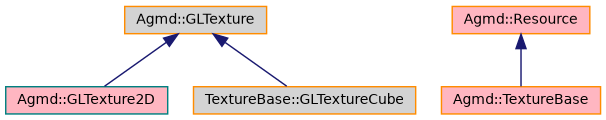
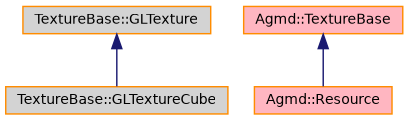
(196, 20) -> (117, 20)
(521, 68) -> (323, 68)
(87, 100) -> none
